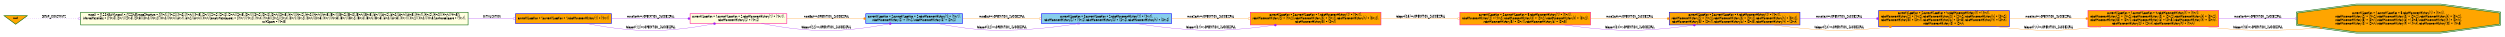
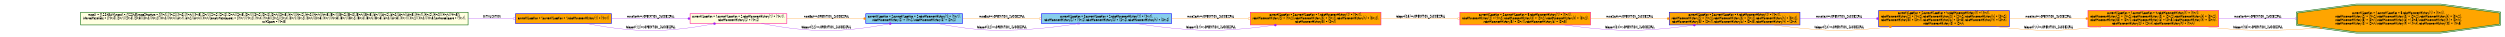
(16, 19) -> none
